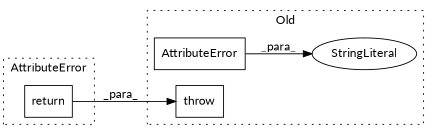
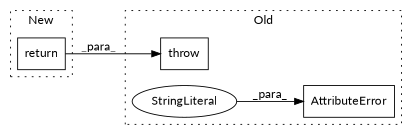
(274, 54) -> (266, 101)
(49, 68) -> (41, 21)
